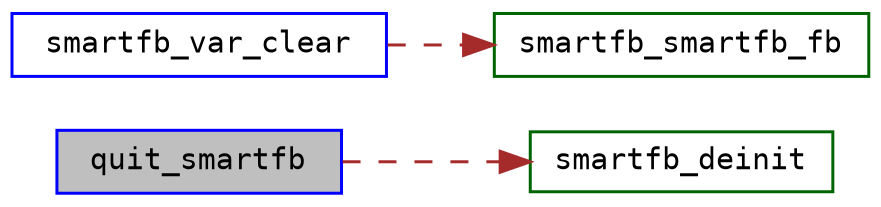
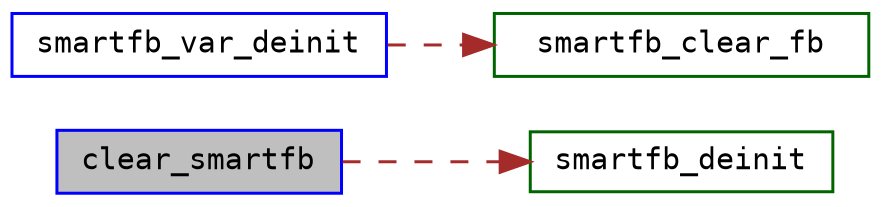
(199, 45) -> (199, 45)
(682, 45) -> (682, 45)
(199, 162) -> (199, 162)
